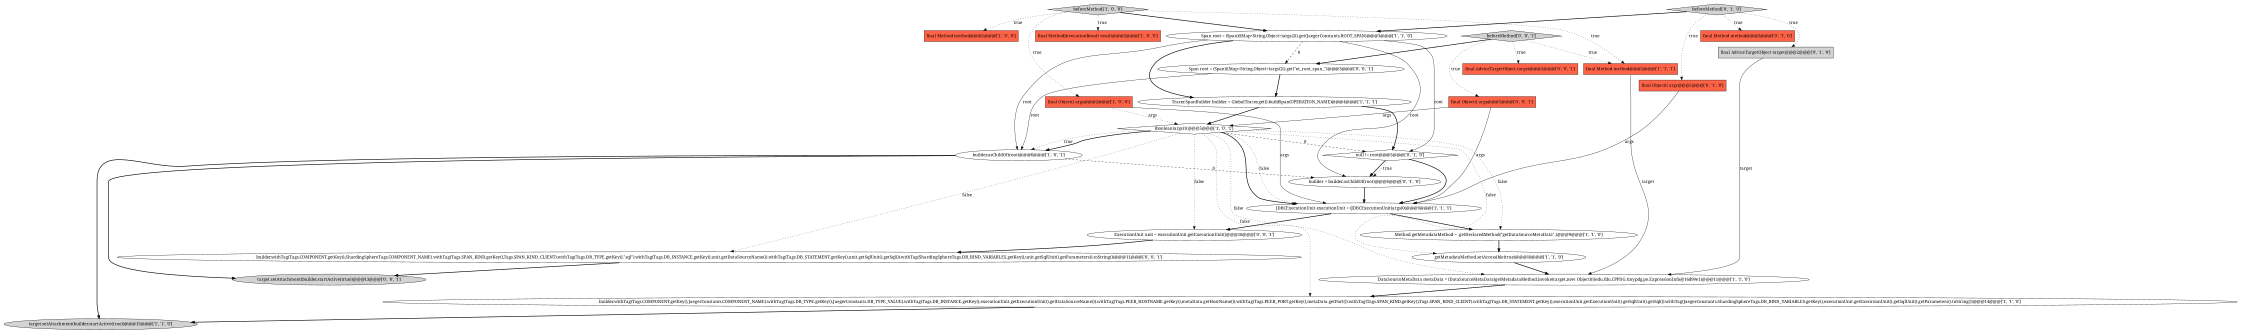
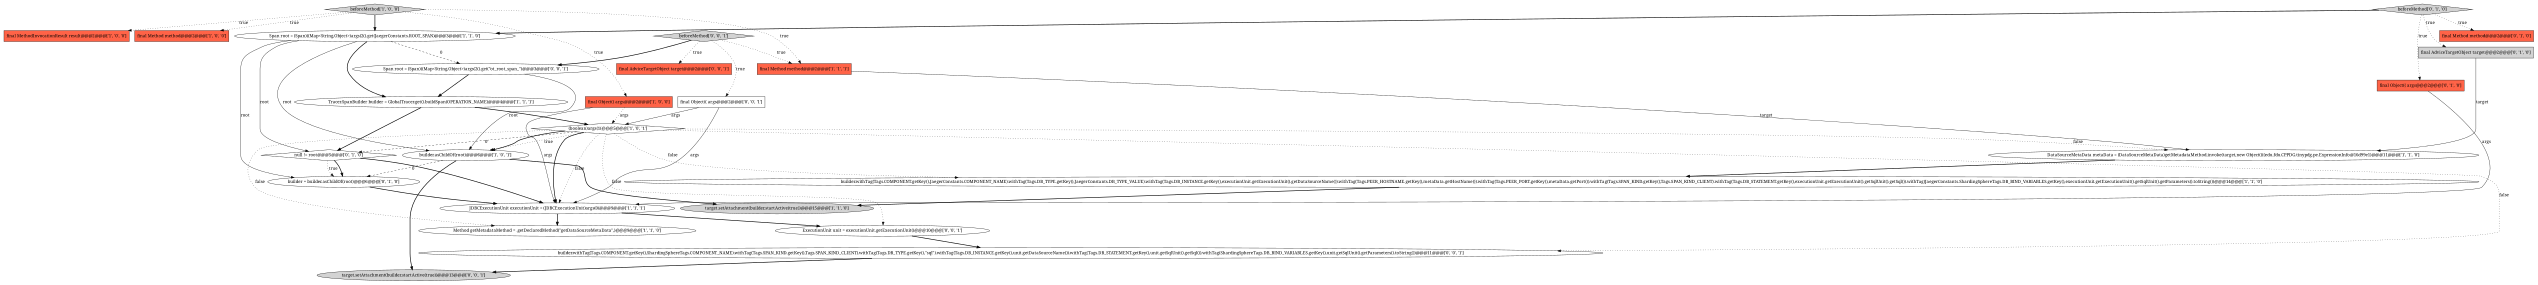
(1492, 102) -> (721, 102)
(1499, 257) -> none
